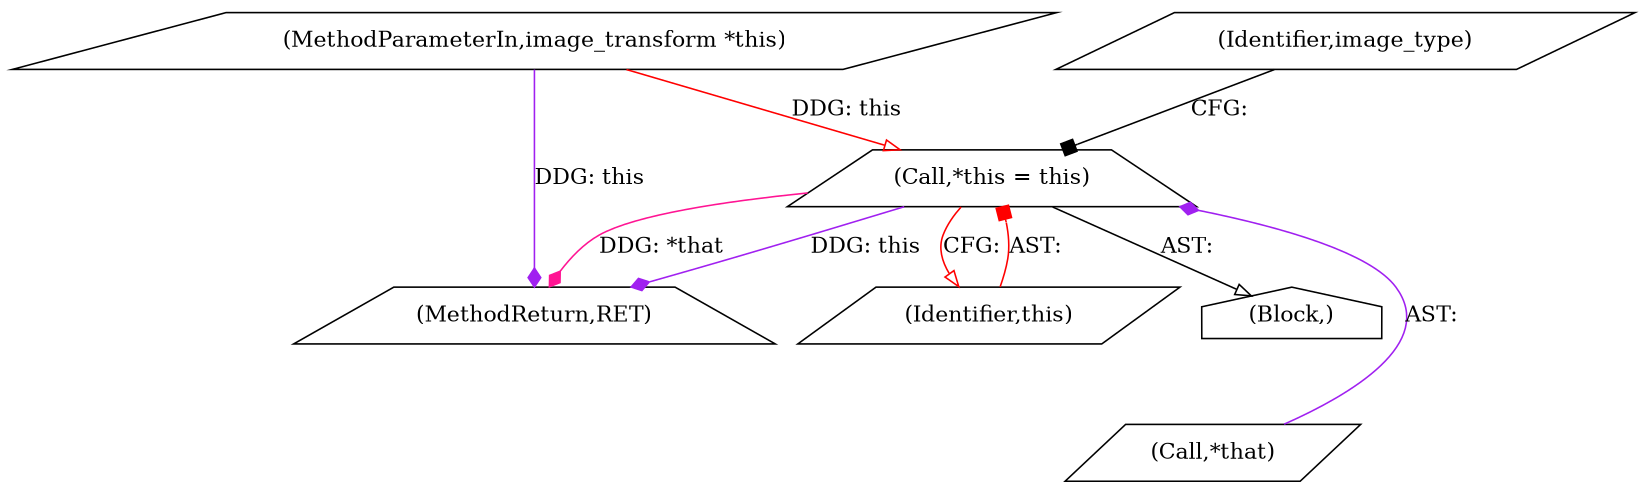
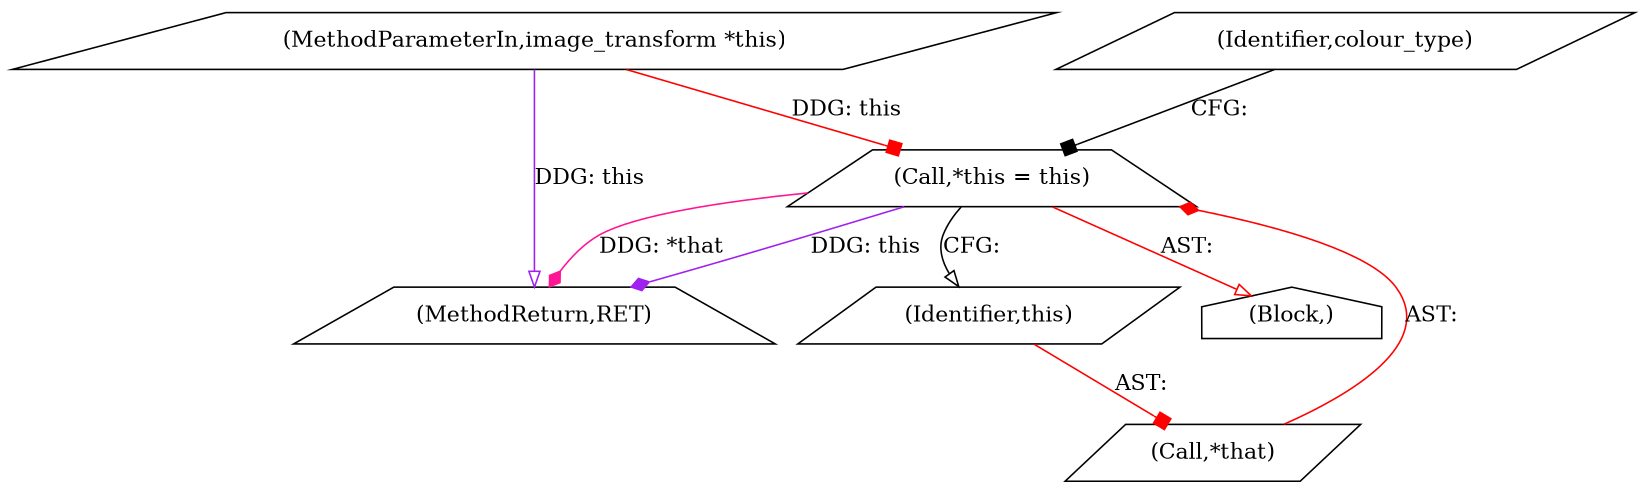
(1345, 41) -> (1345, 41)
(756, 107) -> (756, 107)
(534, 170) -> (534, 170)
(942, 238) -> (942, 238)
(1145, 248) -> (1145, 248)
(1008, 255) -> (1094, 380)
(1391, 283) -> (1391, 283)
